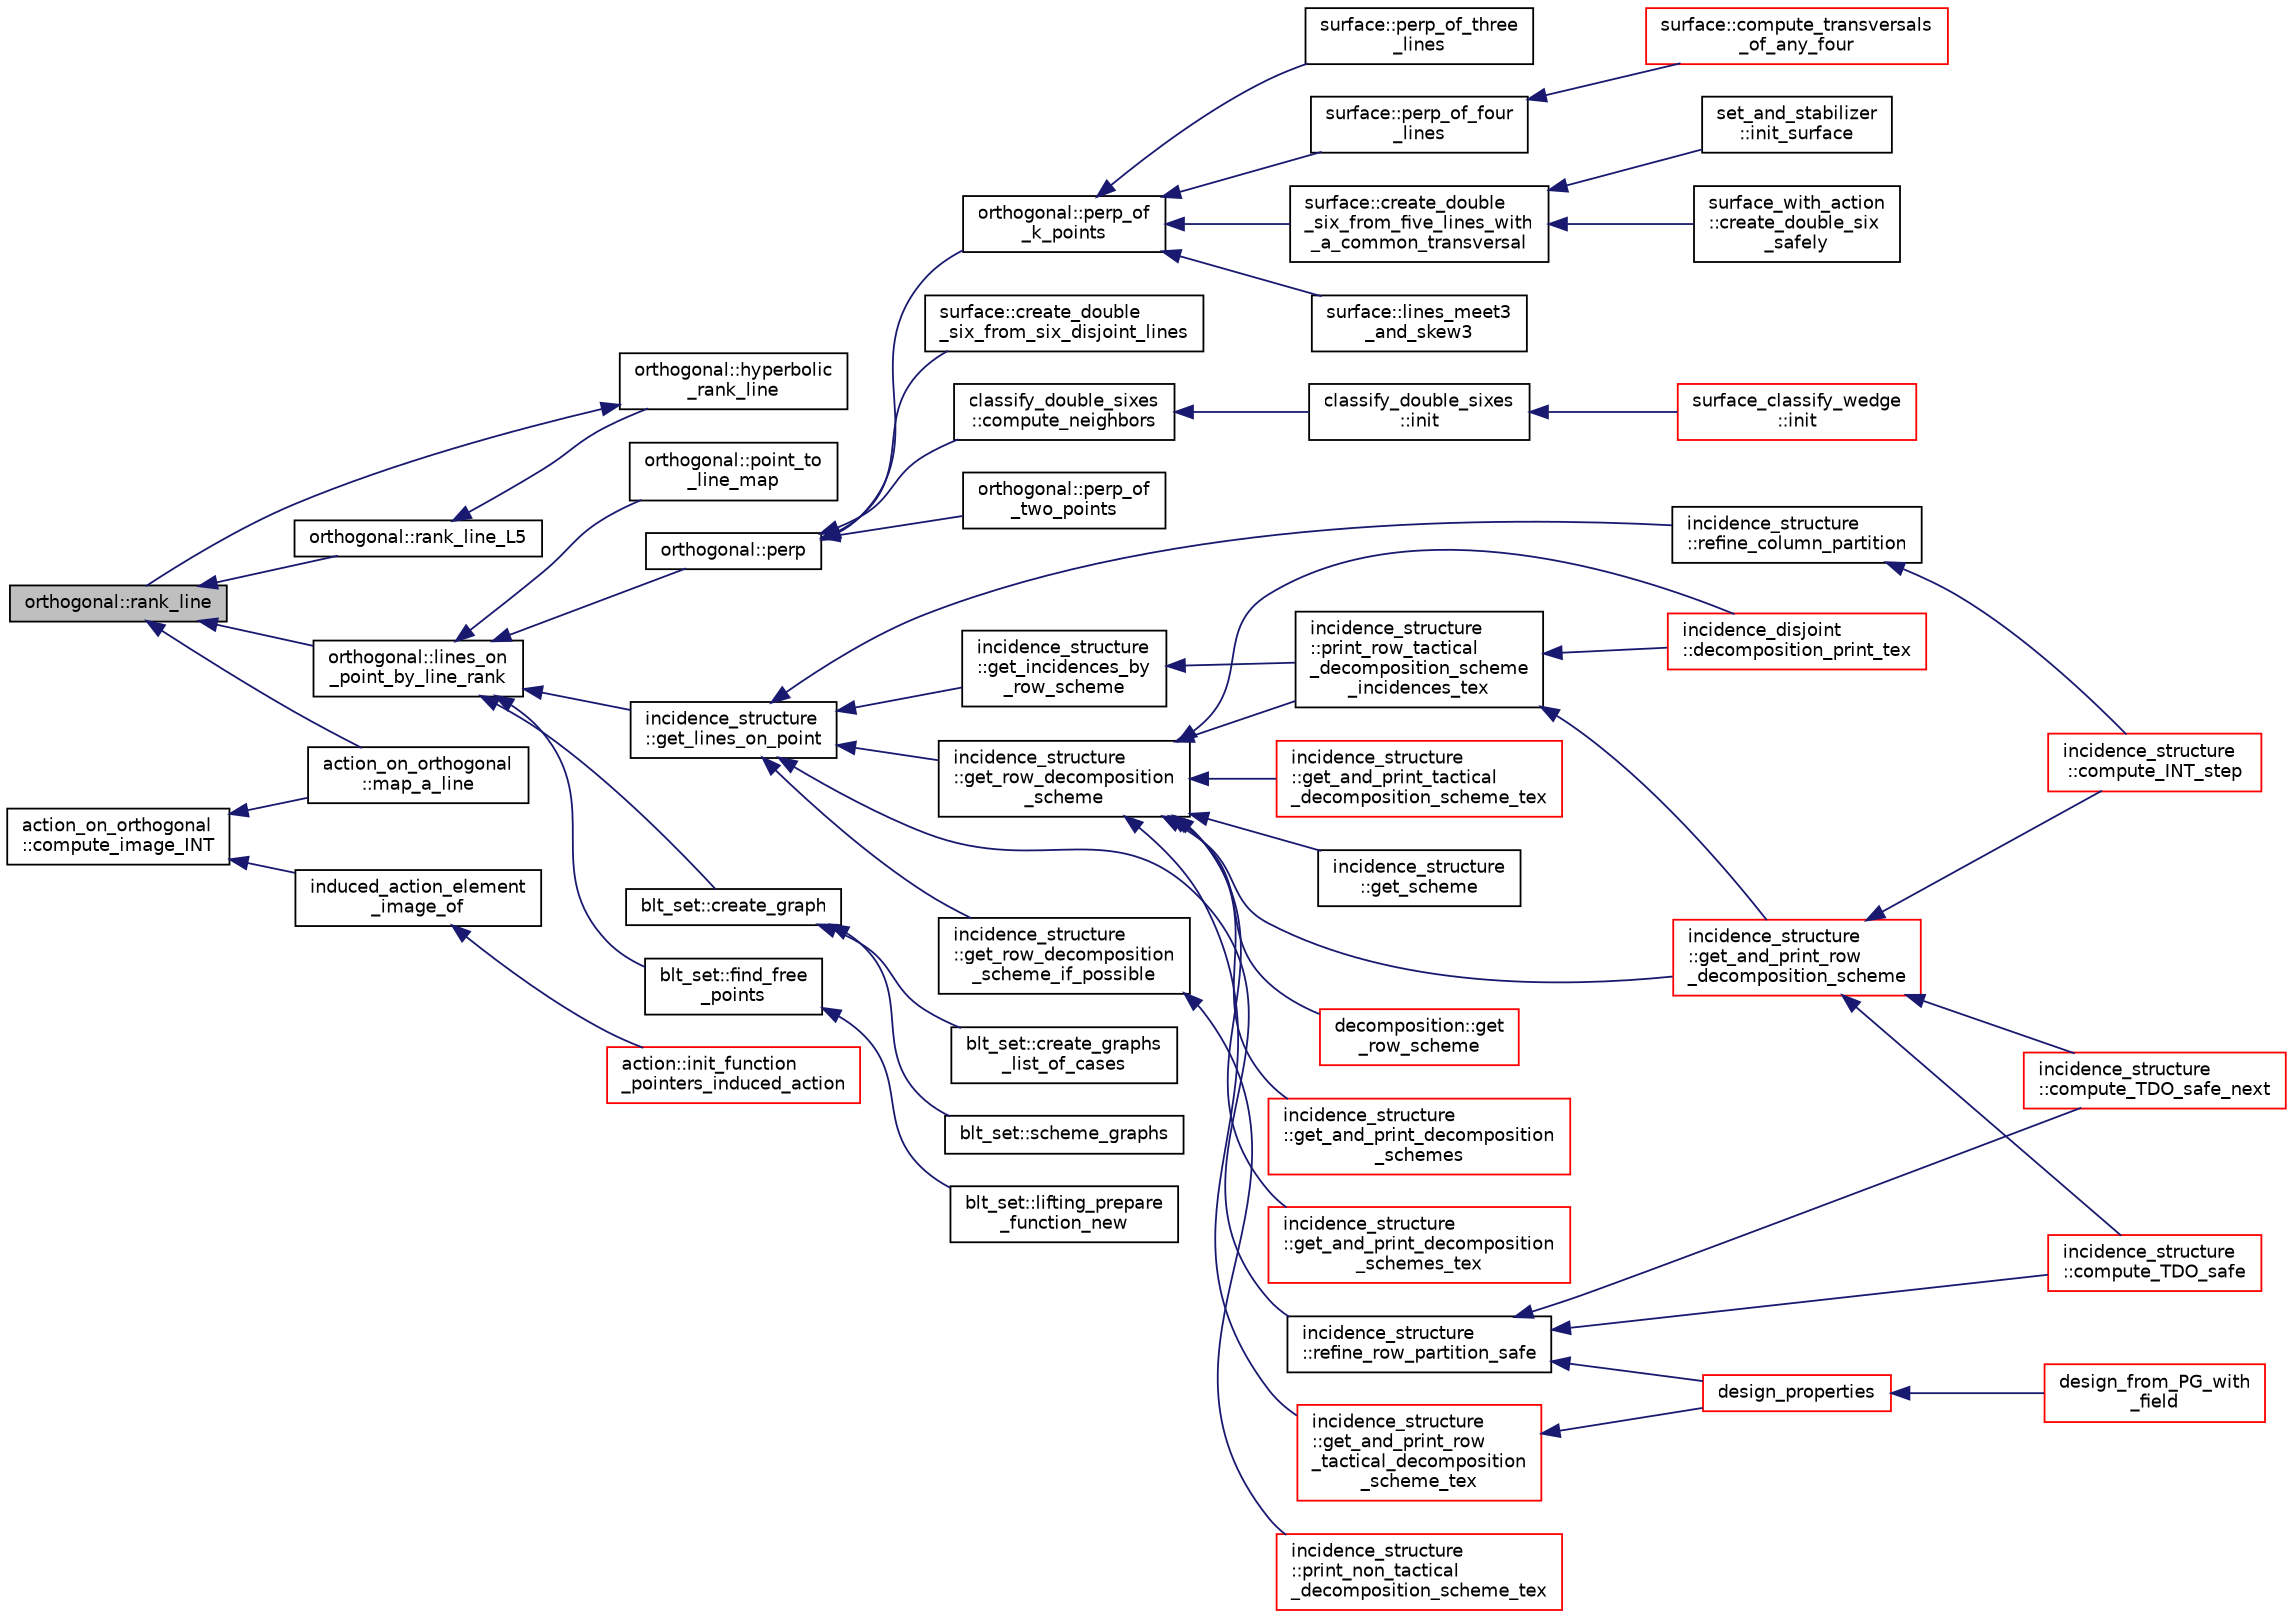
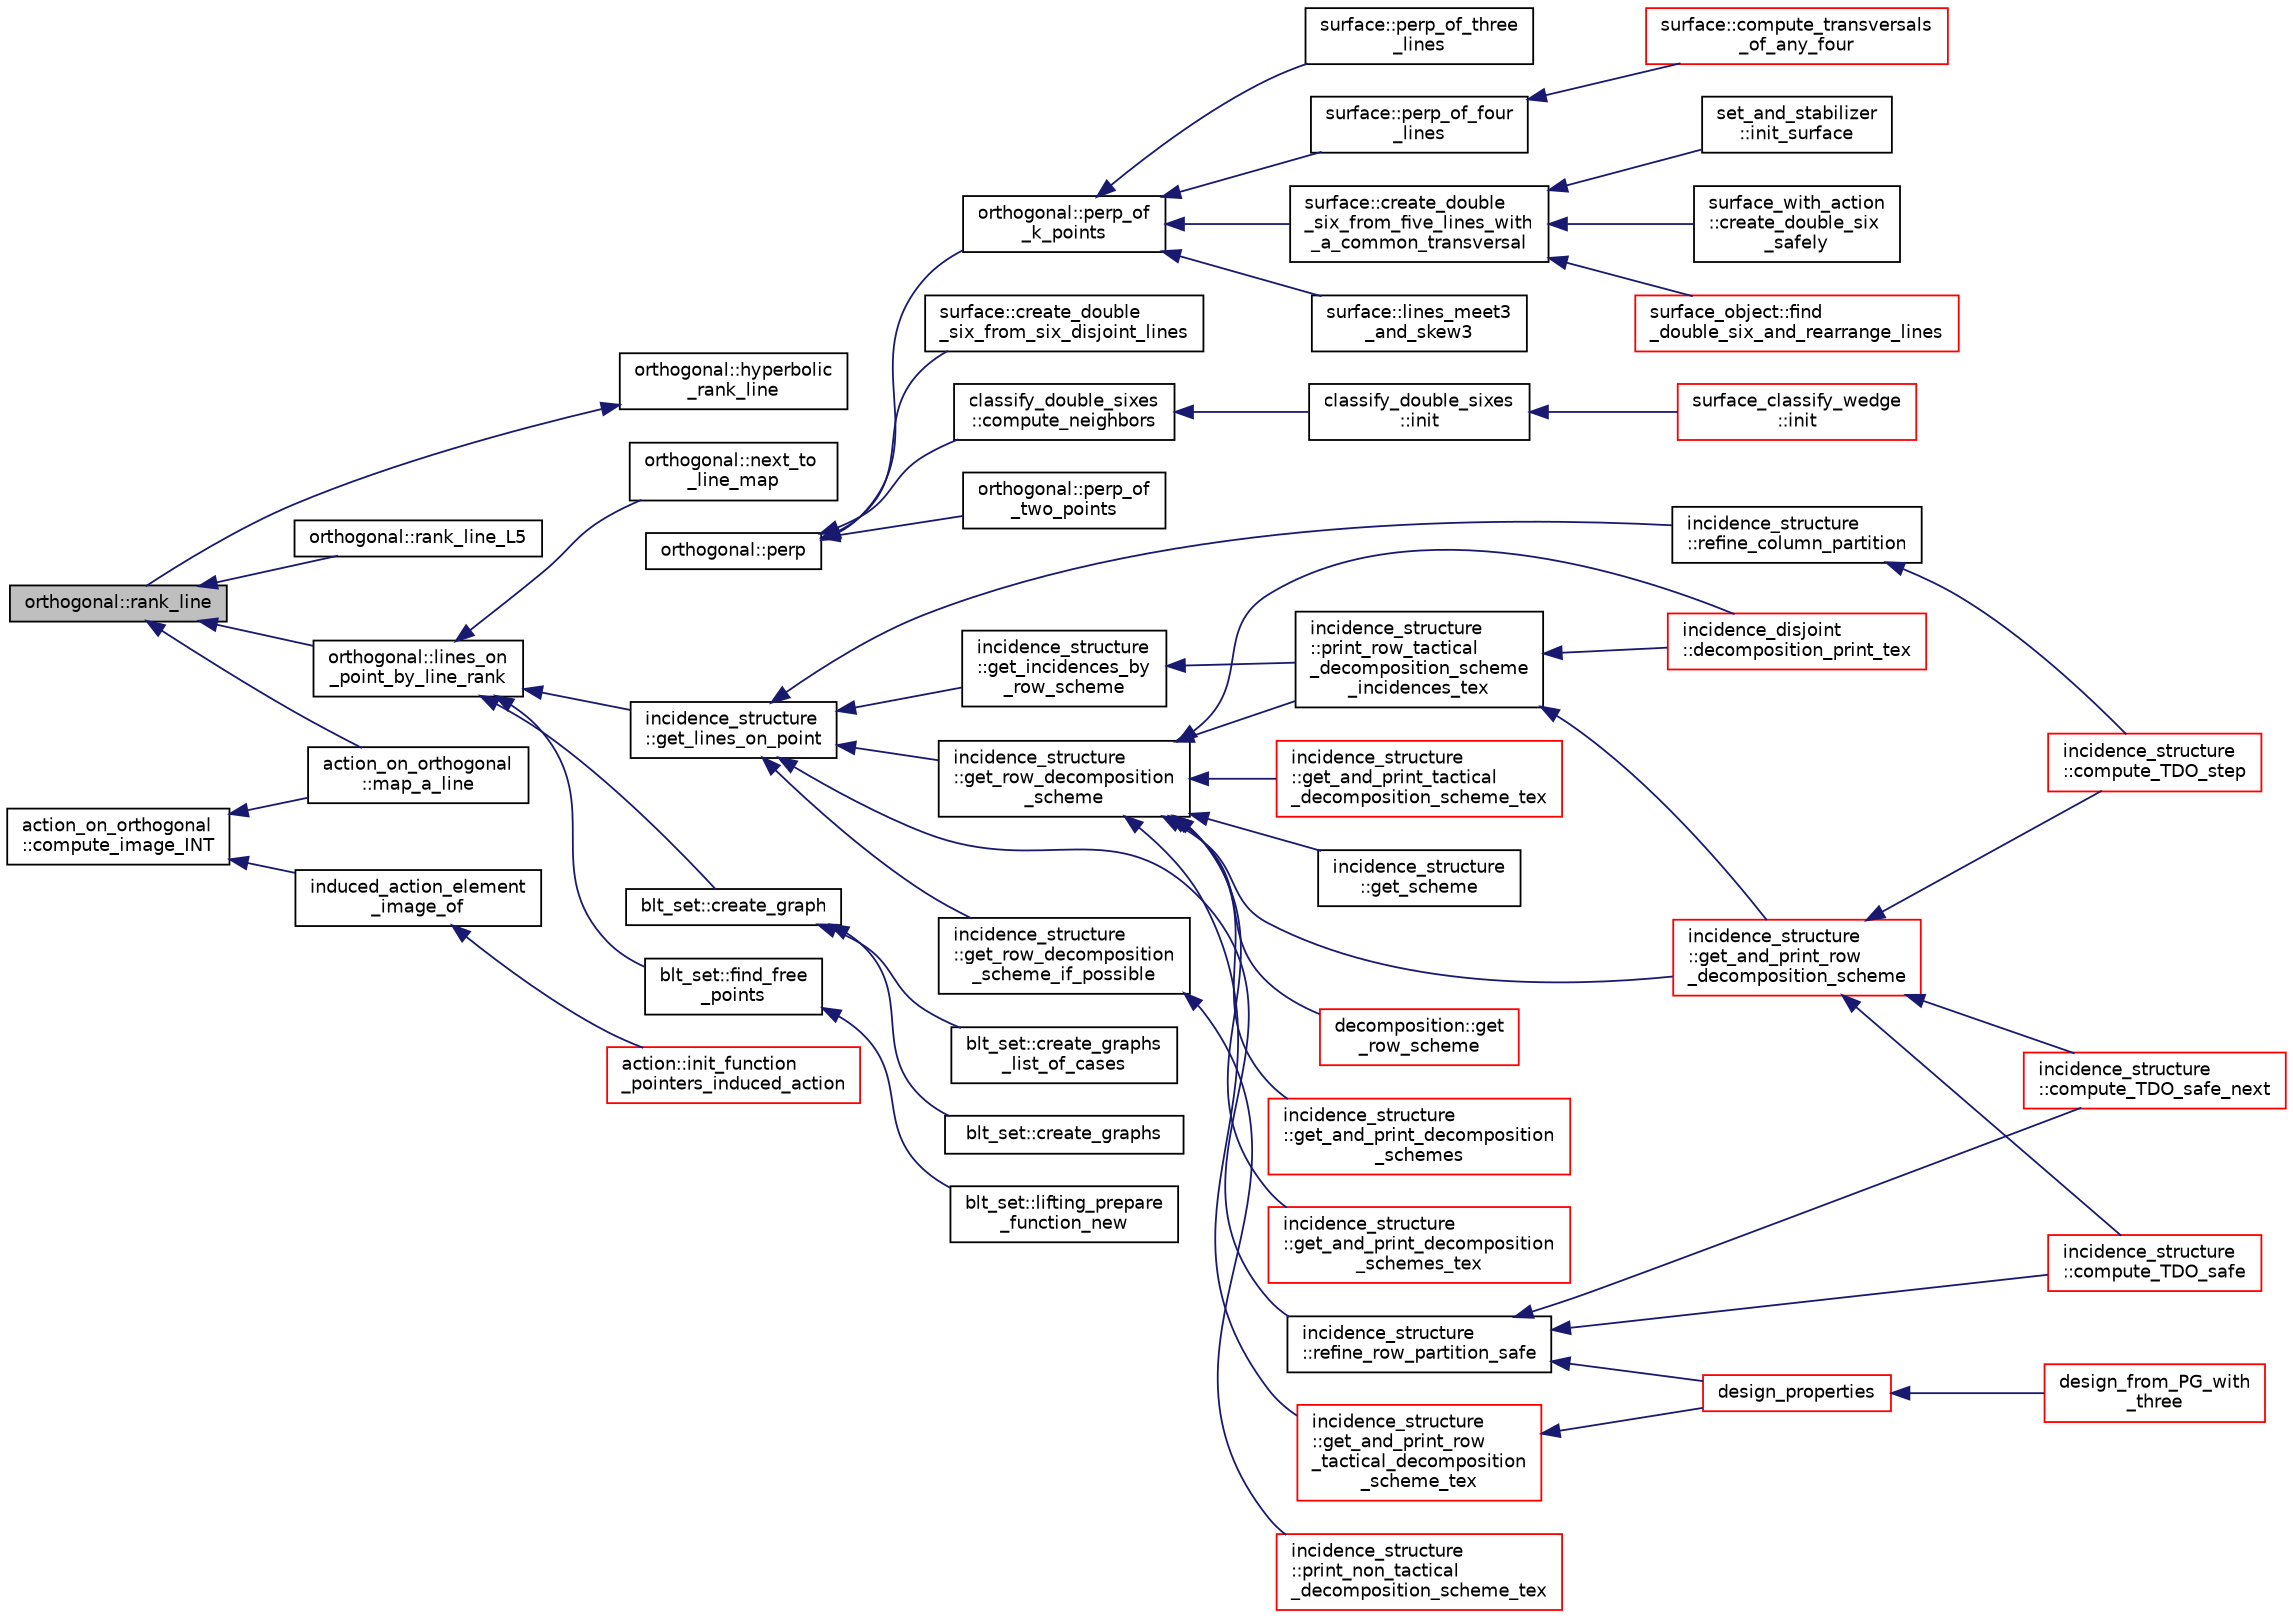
none -> (1797, 323)
(558, 459) -> none
(734, 472) -> (734, 472)
(598, 602) -> none
(2155, 763) -> (2155, 763)
(1064, 1135) -> (1064, 1135)
(2155, 1393) -> (2155, 1393)
